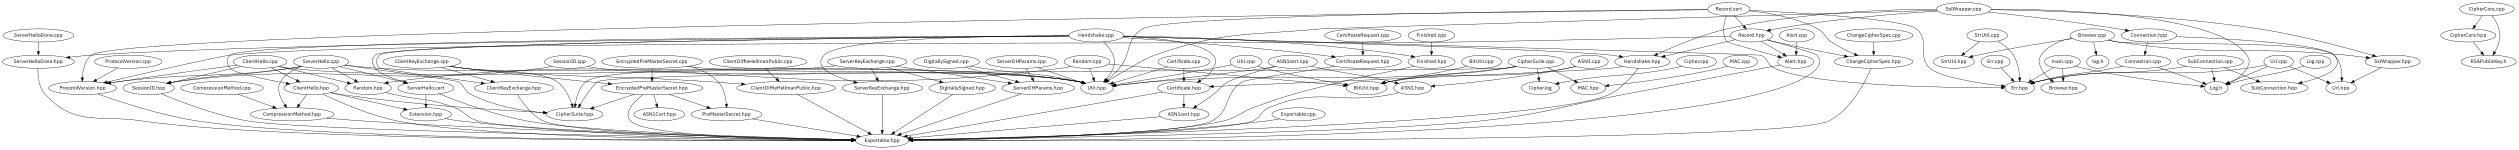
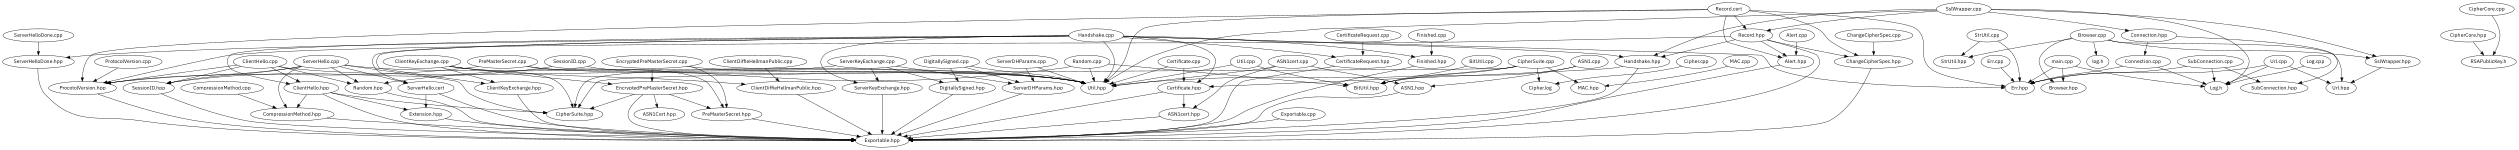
(2479, 21) -> none
none -> (503, 62)
none -> (953, 73)
